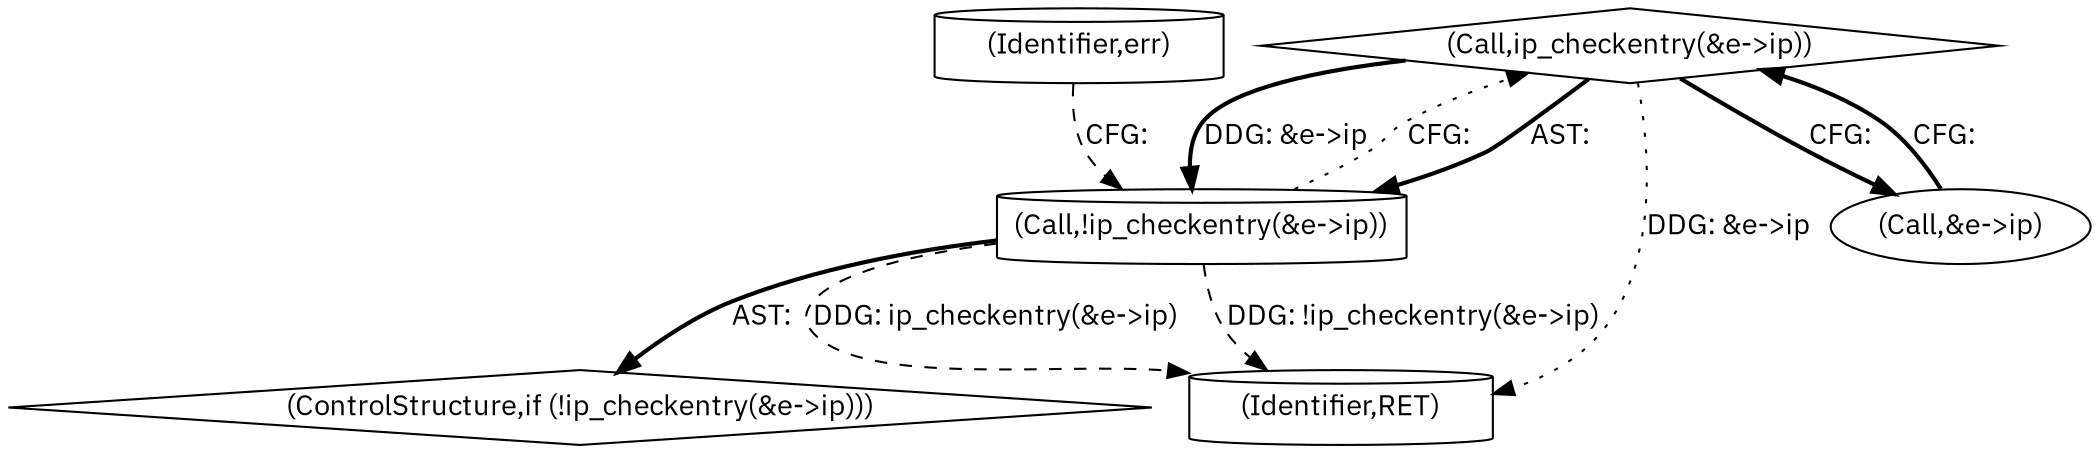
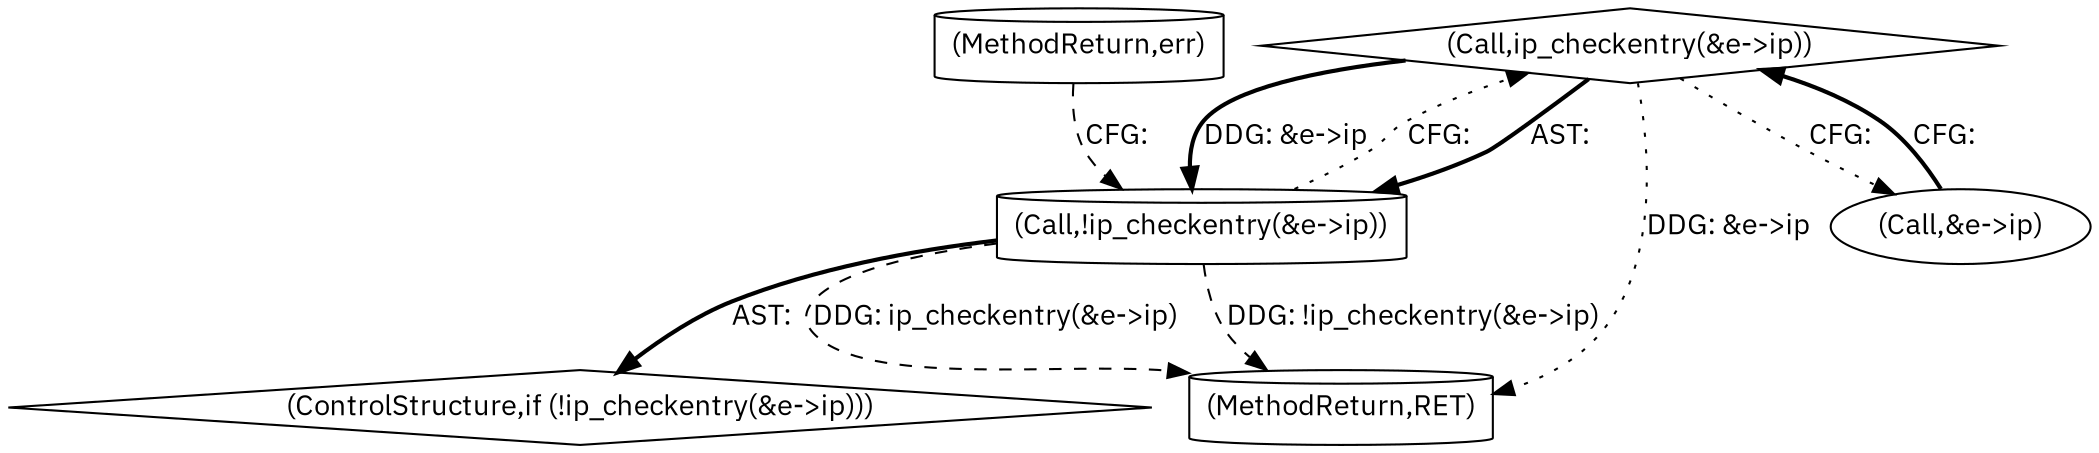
(1079, 46) -> (1079, 46)
(1776, 134) -> (1776, 134)
(1341, 408) -> (1341, 408)
